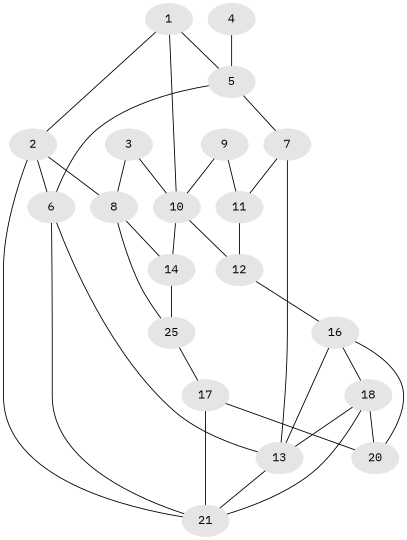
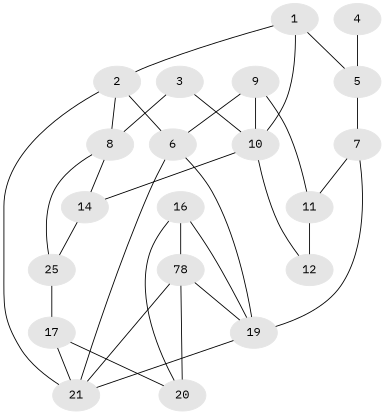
(116, 116) -> (210, 116)
(281, 297) -> none
(368, 395) -> (181, 270)
(280, 458) -> (254, 333)
